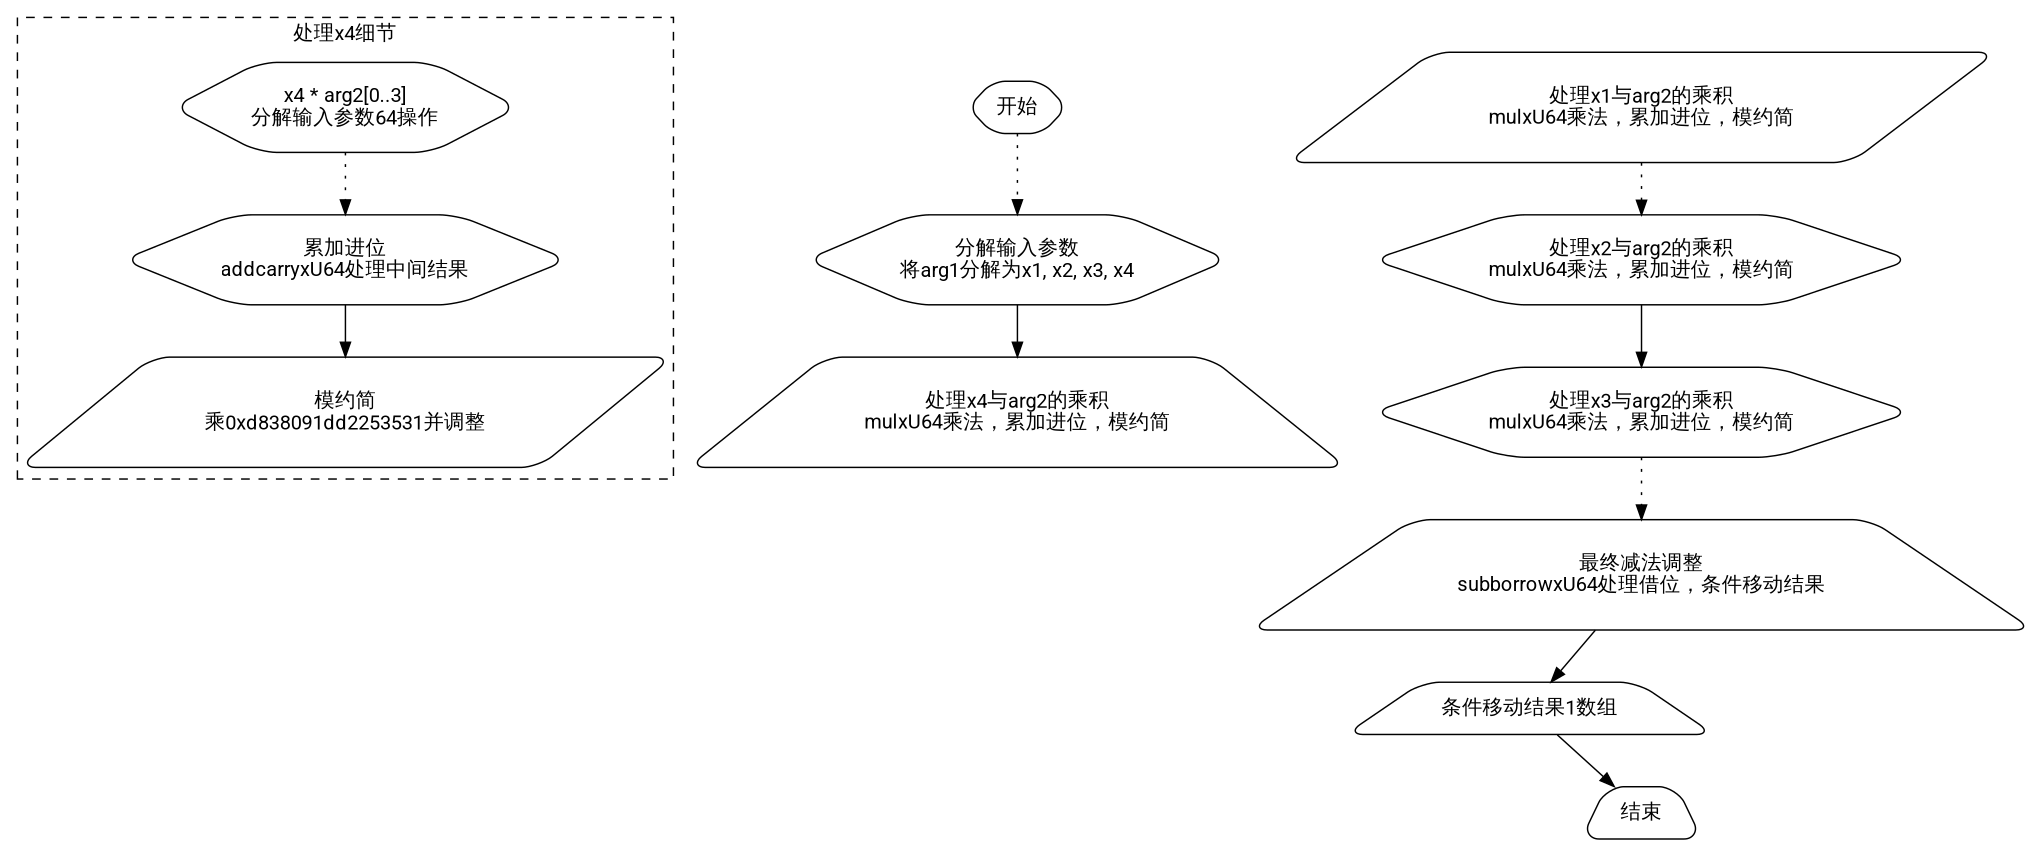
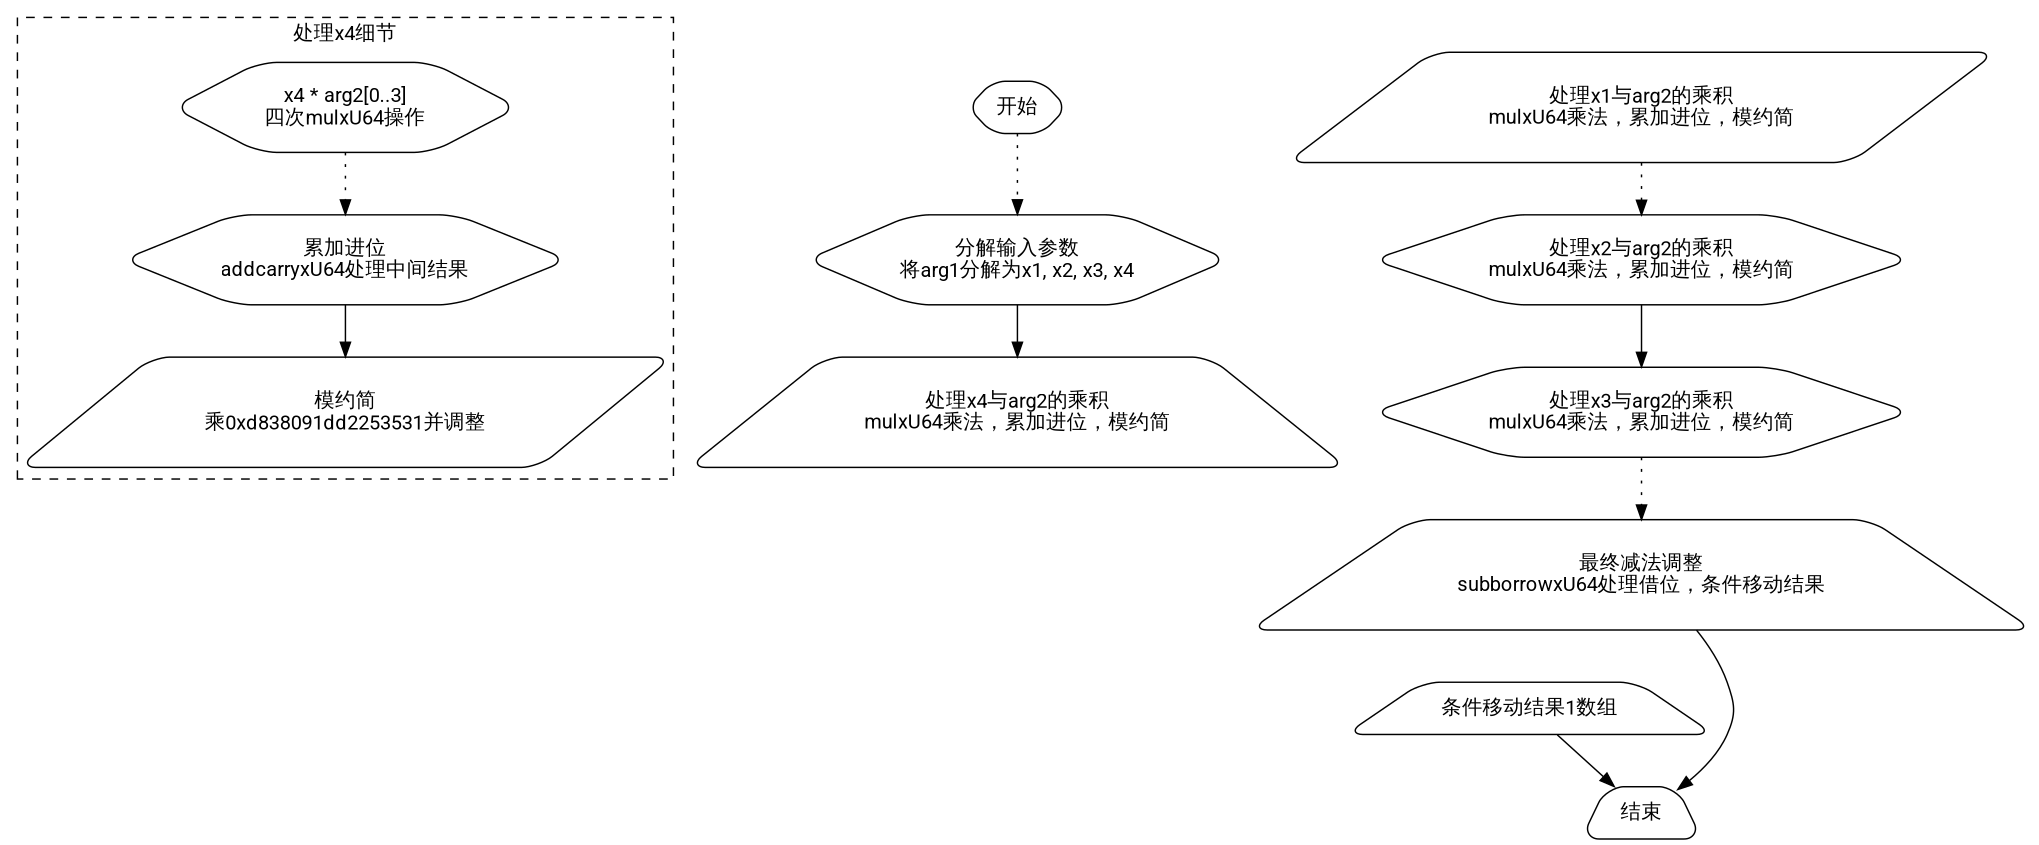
(345, 107) -> (345, 107)
(1578, 650) -> (1734, 708)
